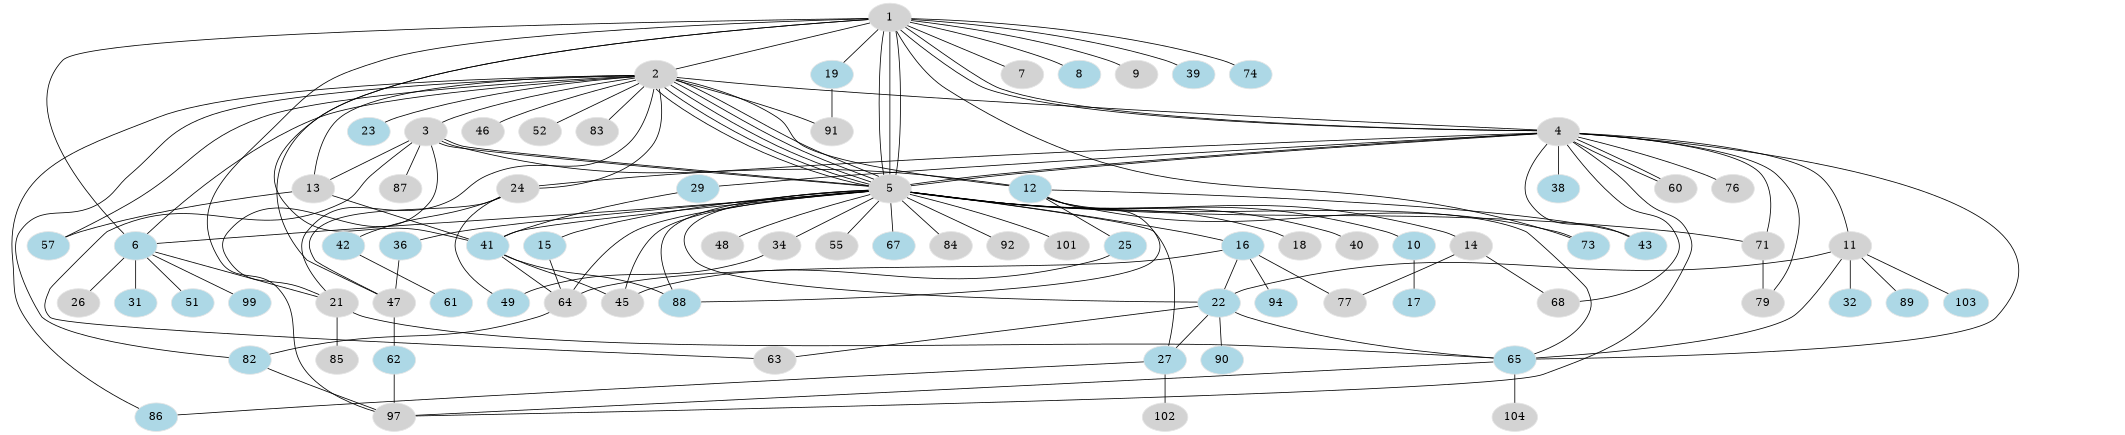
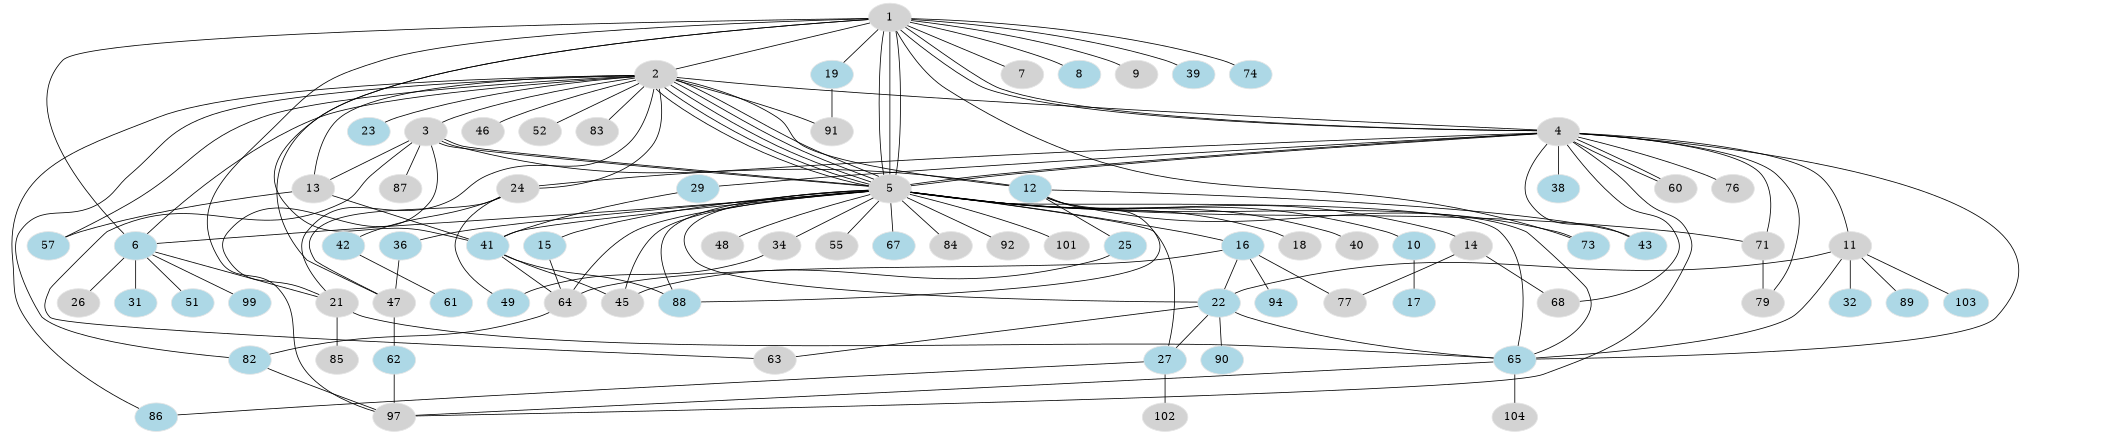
none -> (1267, 205)
